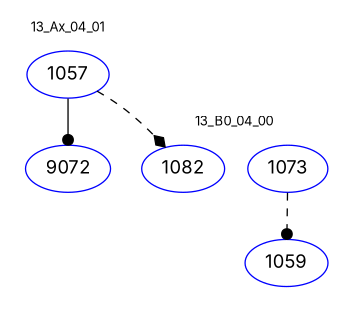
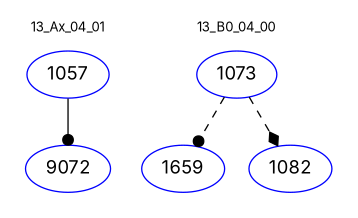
(140, 122) -> (259, 115)
(287, 263) -> (183, 169)
